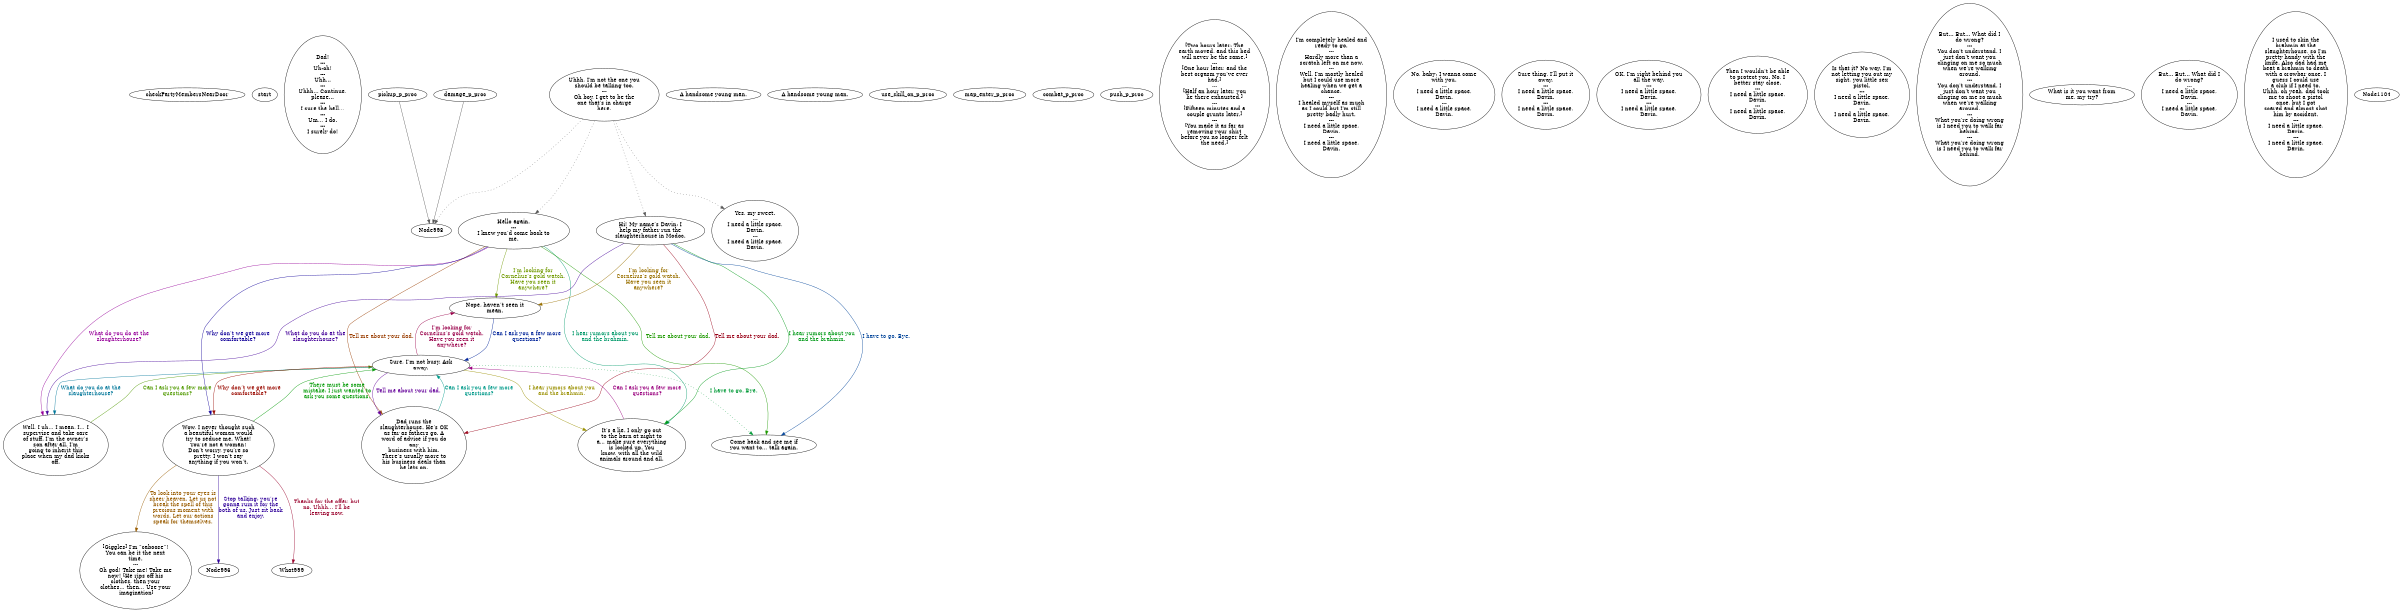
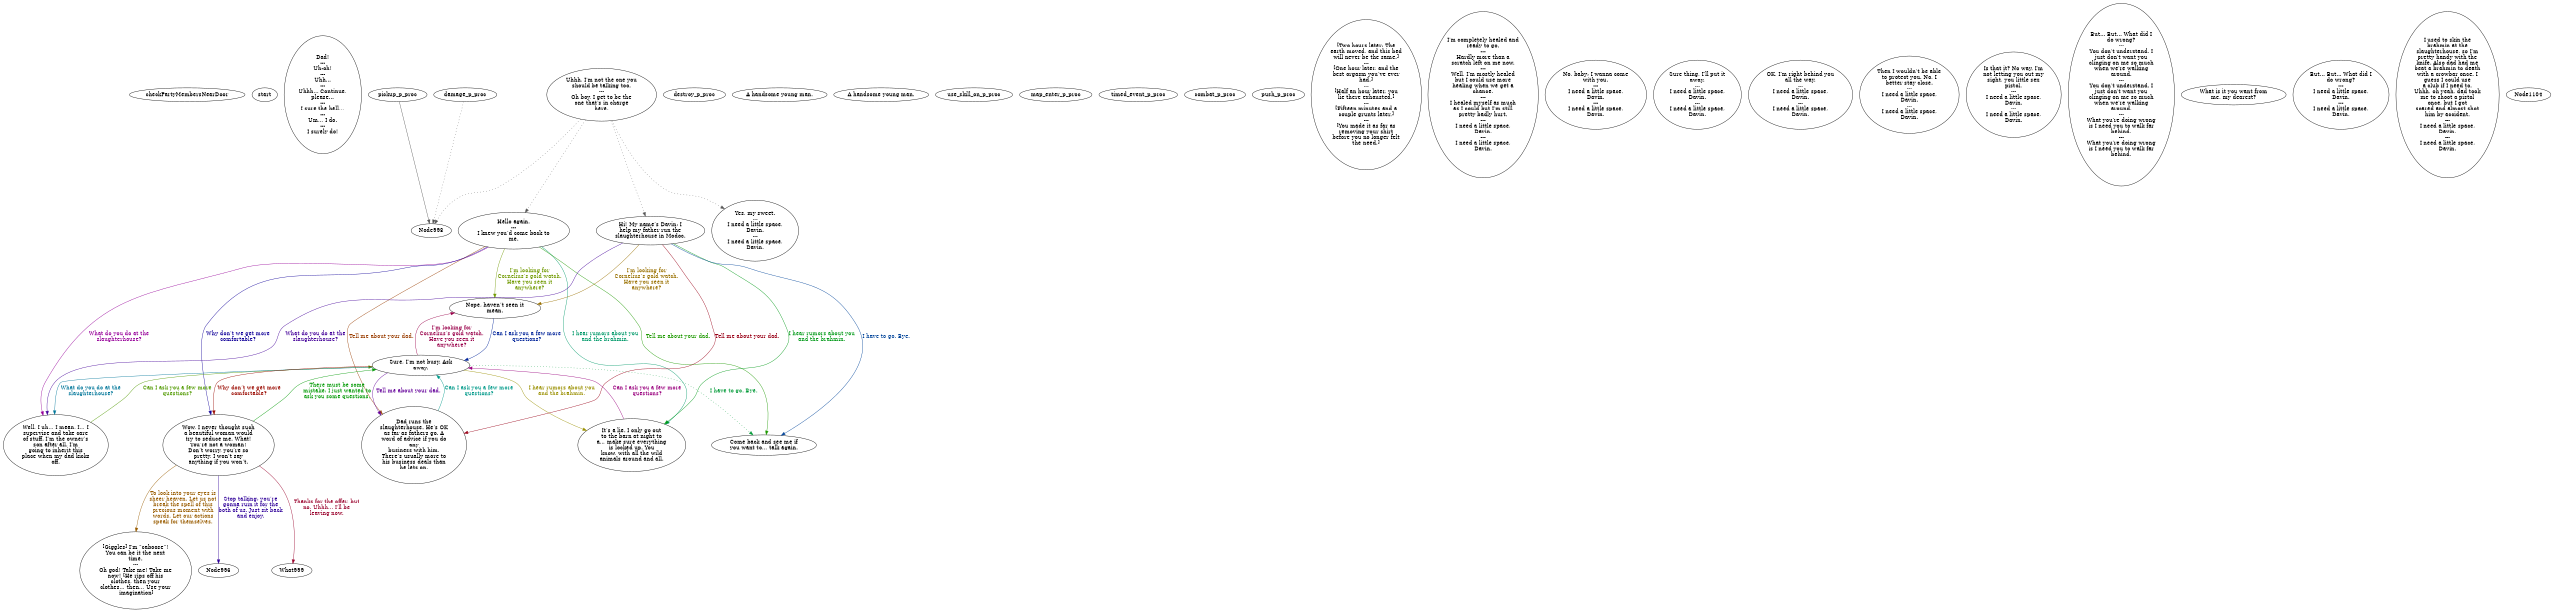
none -> (694, 95)
none -> (1138, 95)
(2082, 95) -> (2234, 95)
(449, 161) -> (449, 161)
